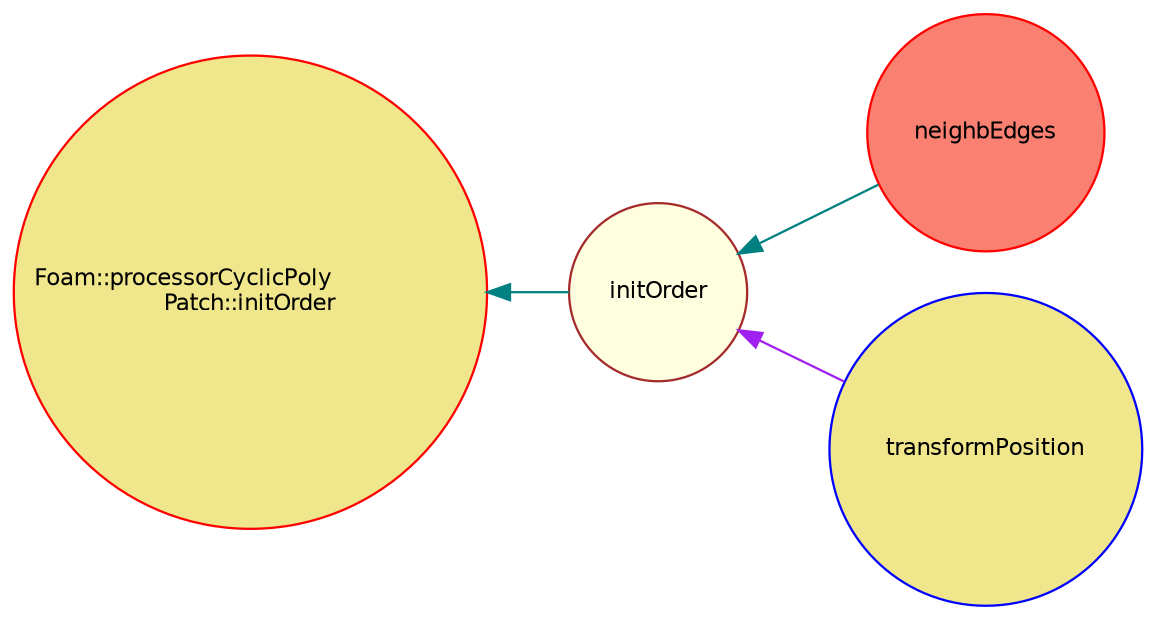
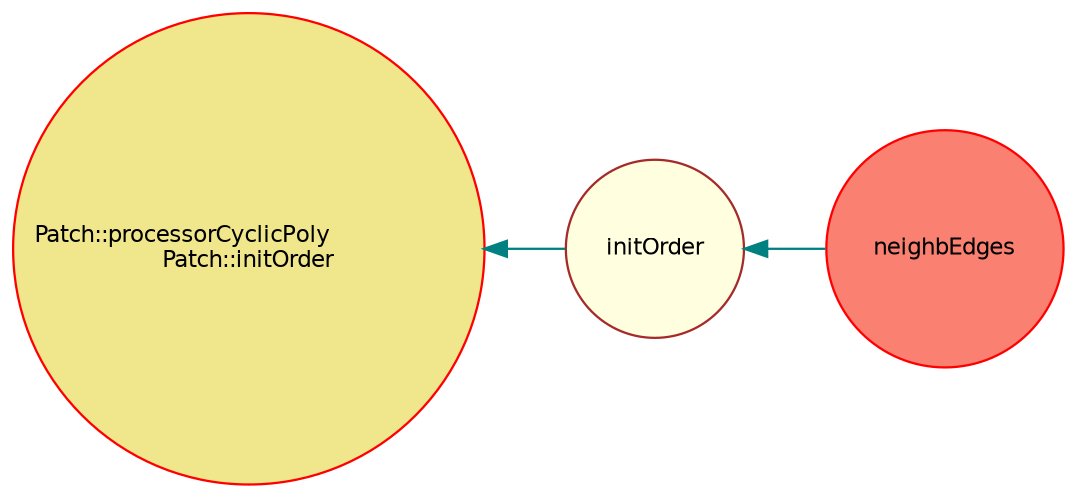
(250, 292) -> (249, 249)
(986, 449) -> none
